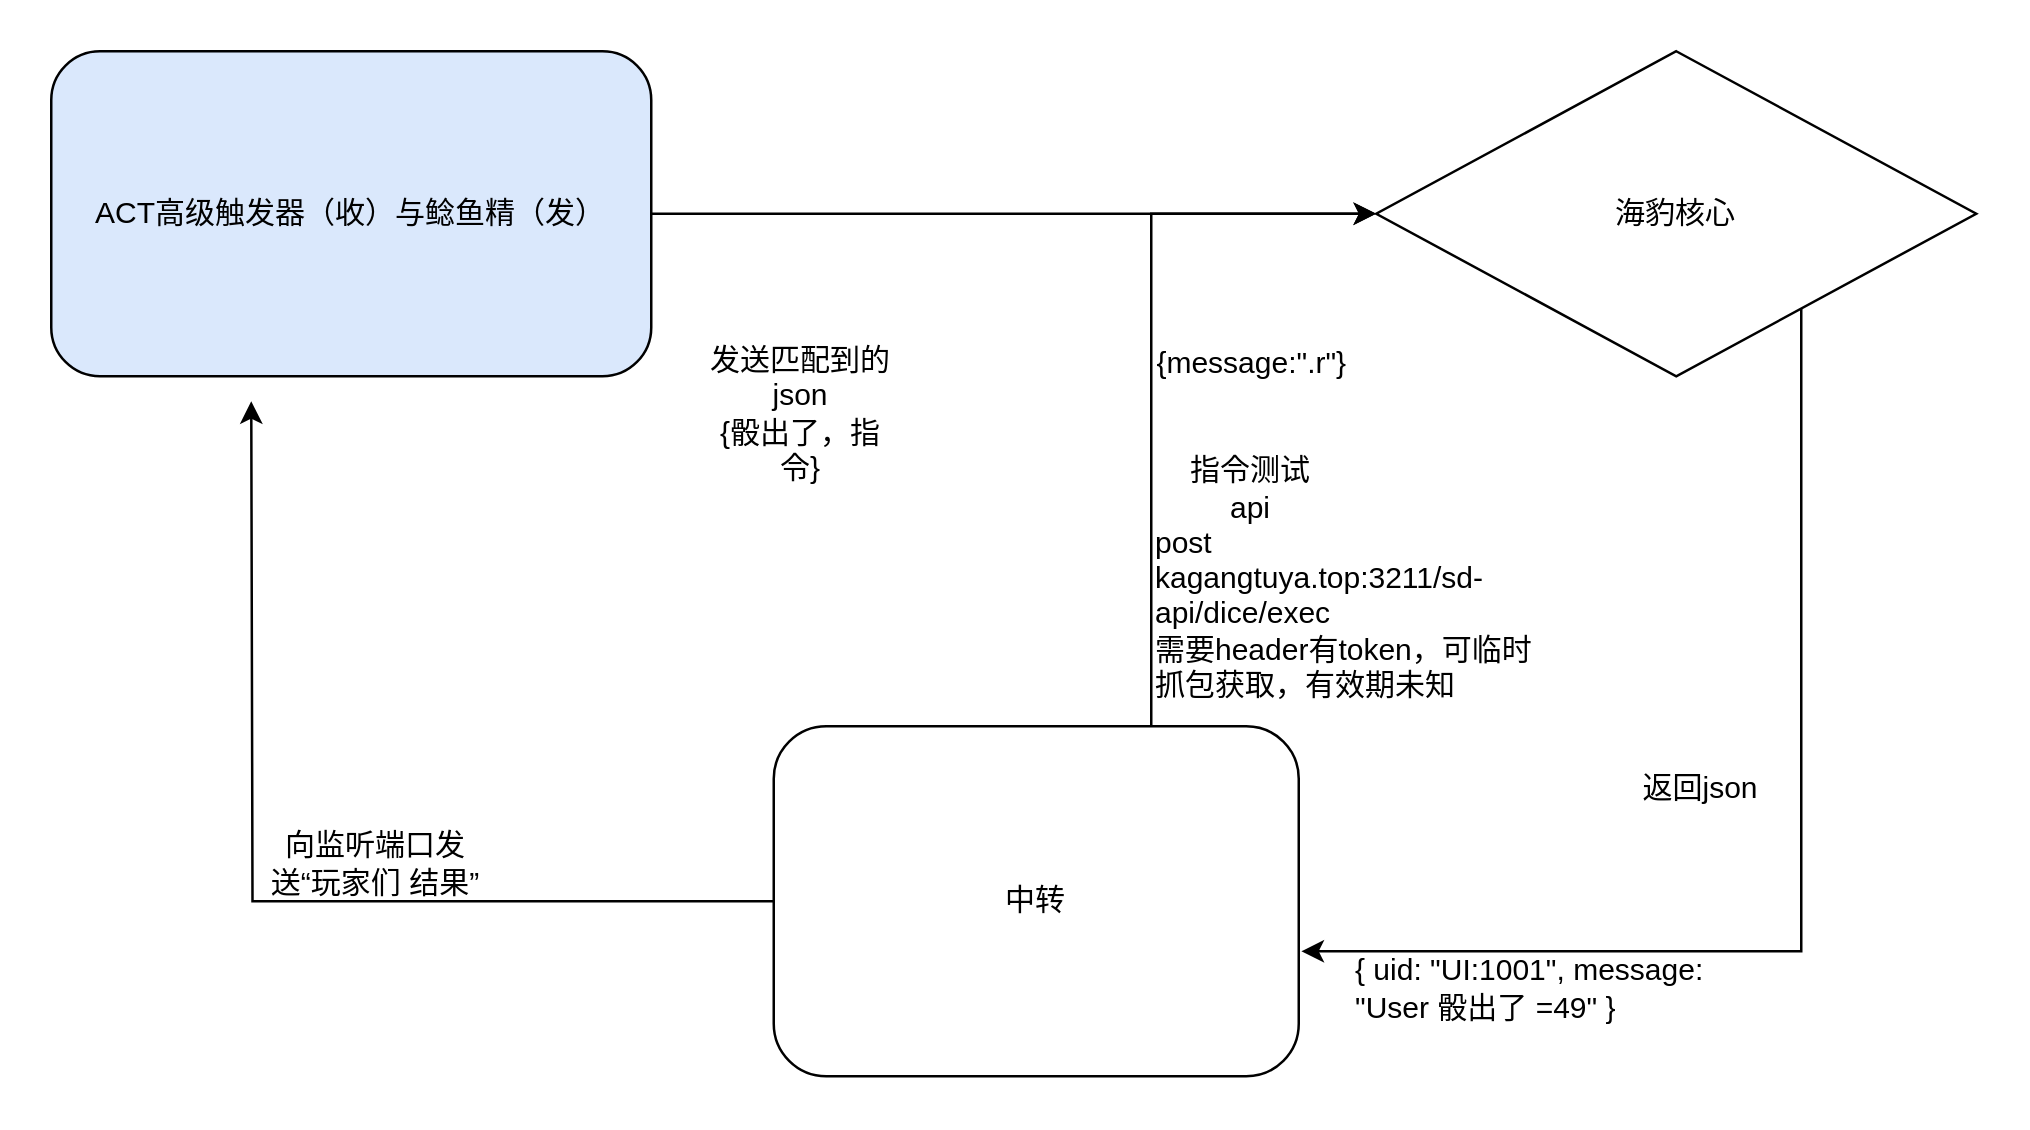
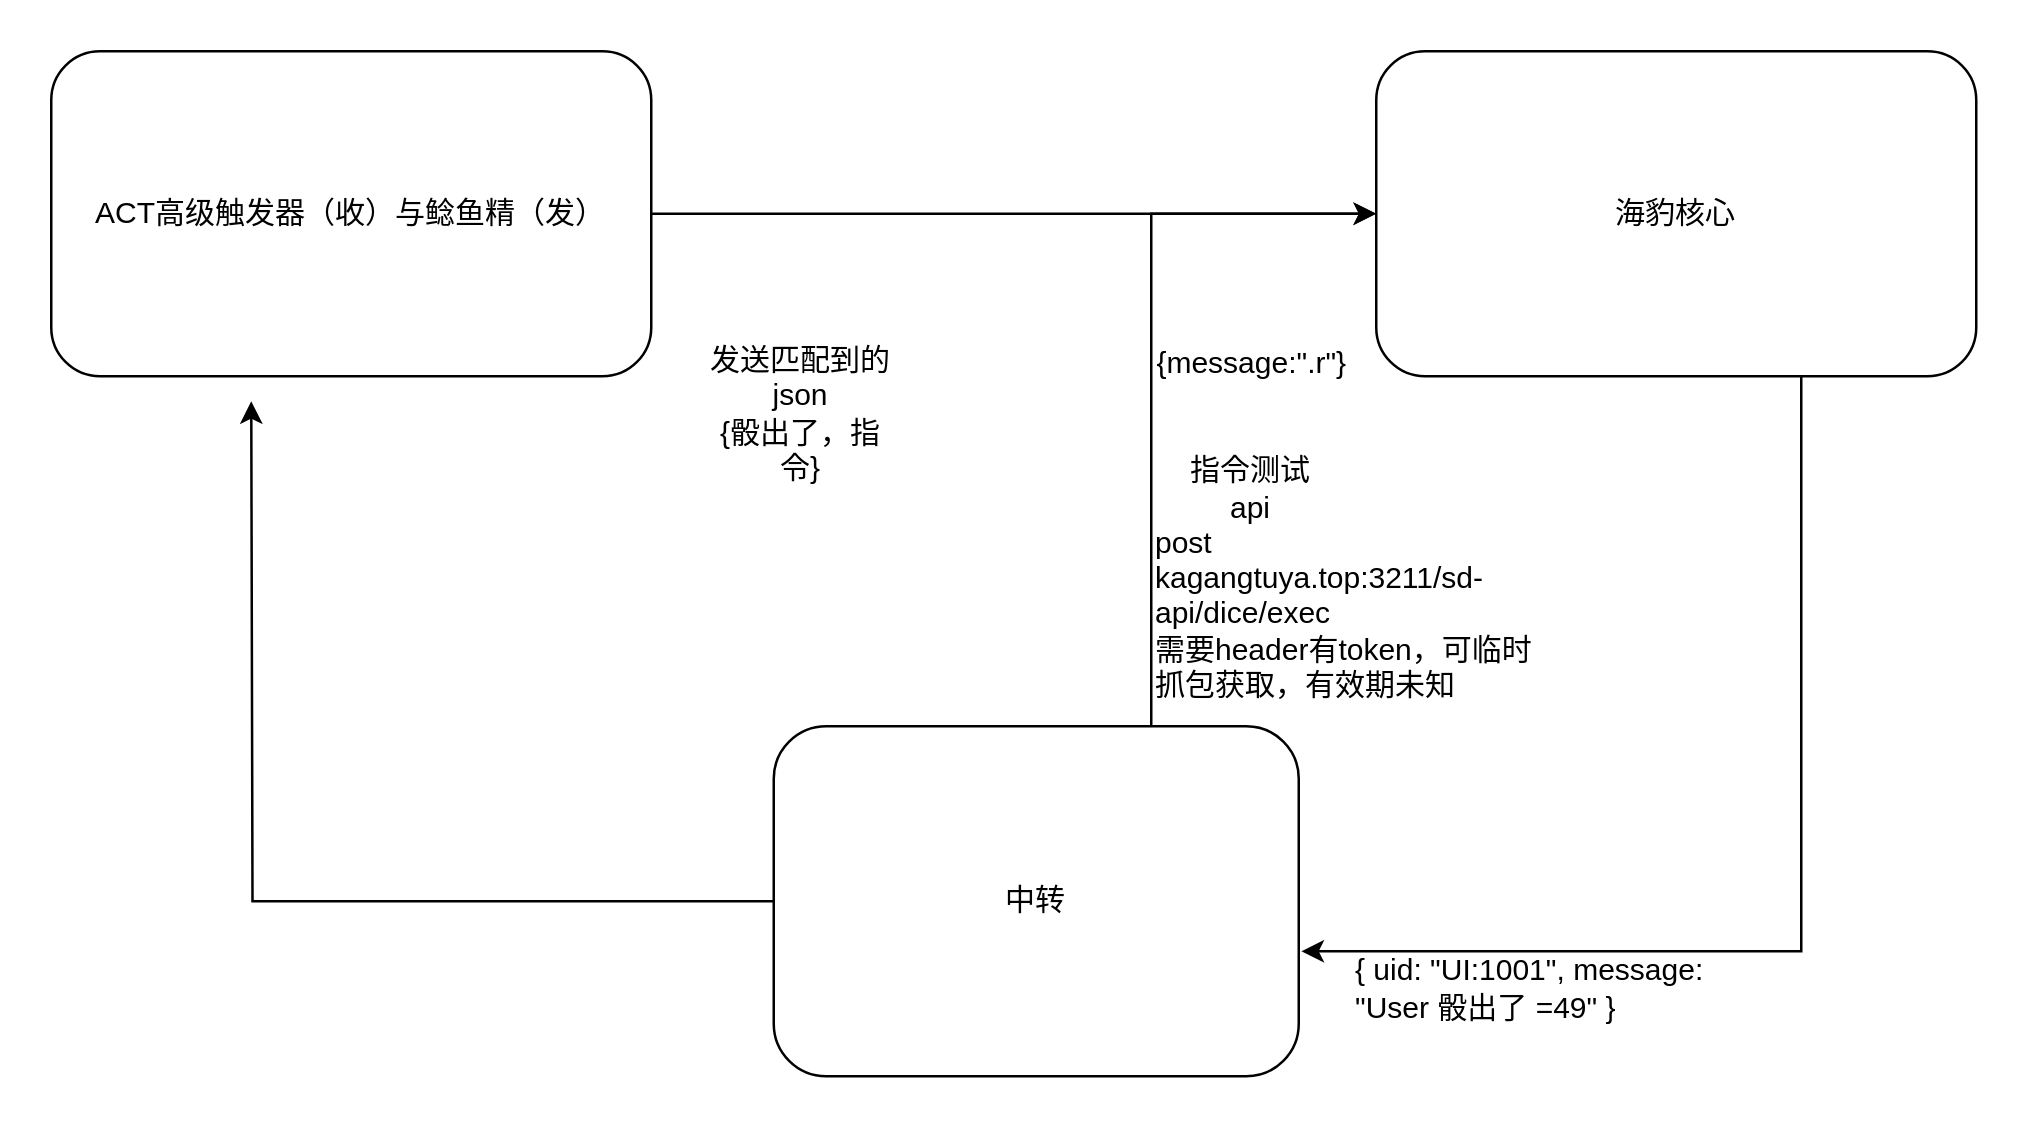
(351, 214) -> (351, 214)
(1676, 214) -> (1676, 214)
(1701, 789) -> none
(376, 864) -> none
